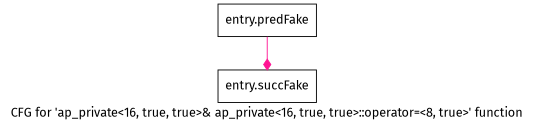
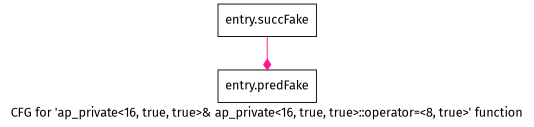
(267, 48) -> (267, 48)
